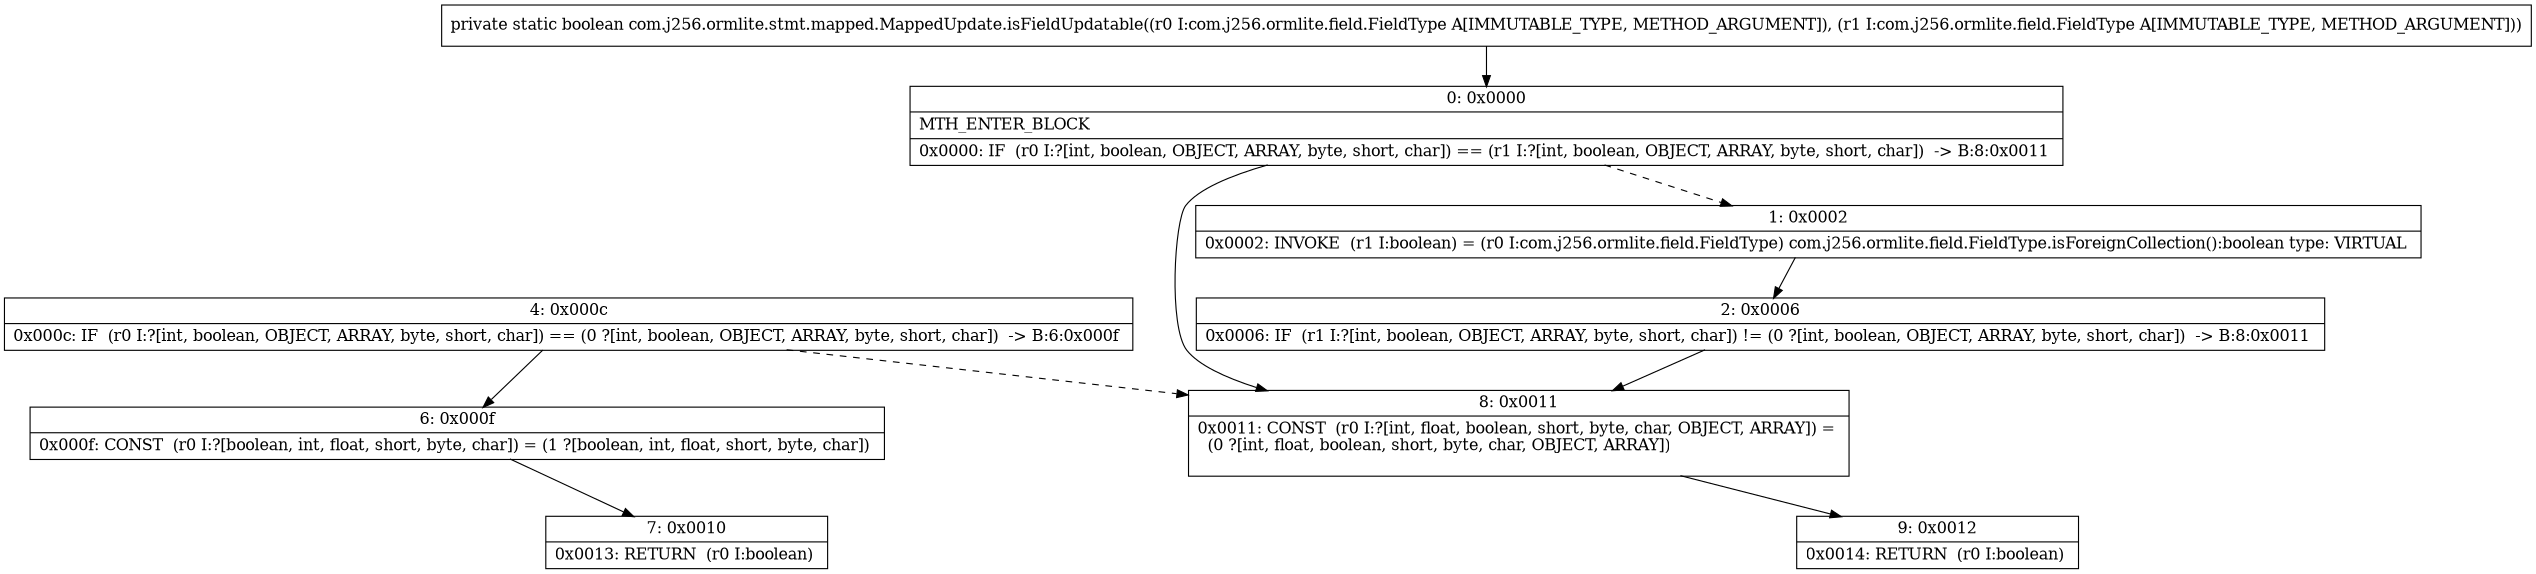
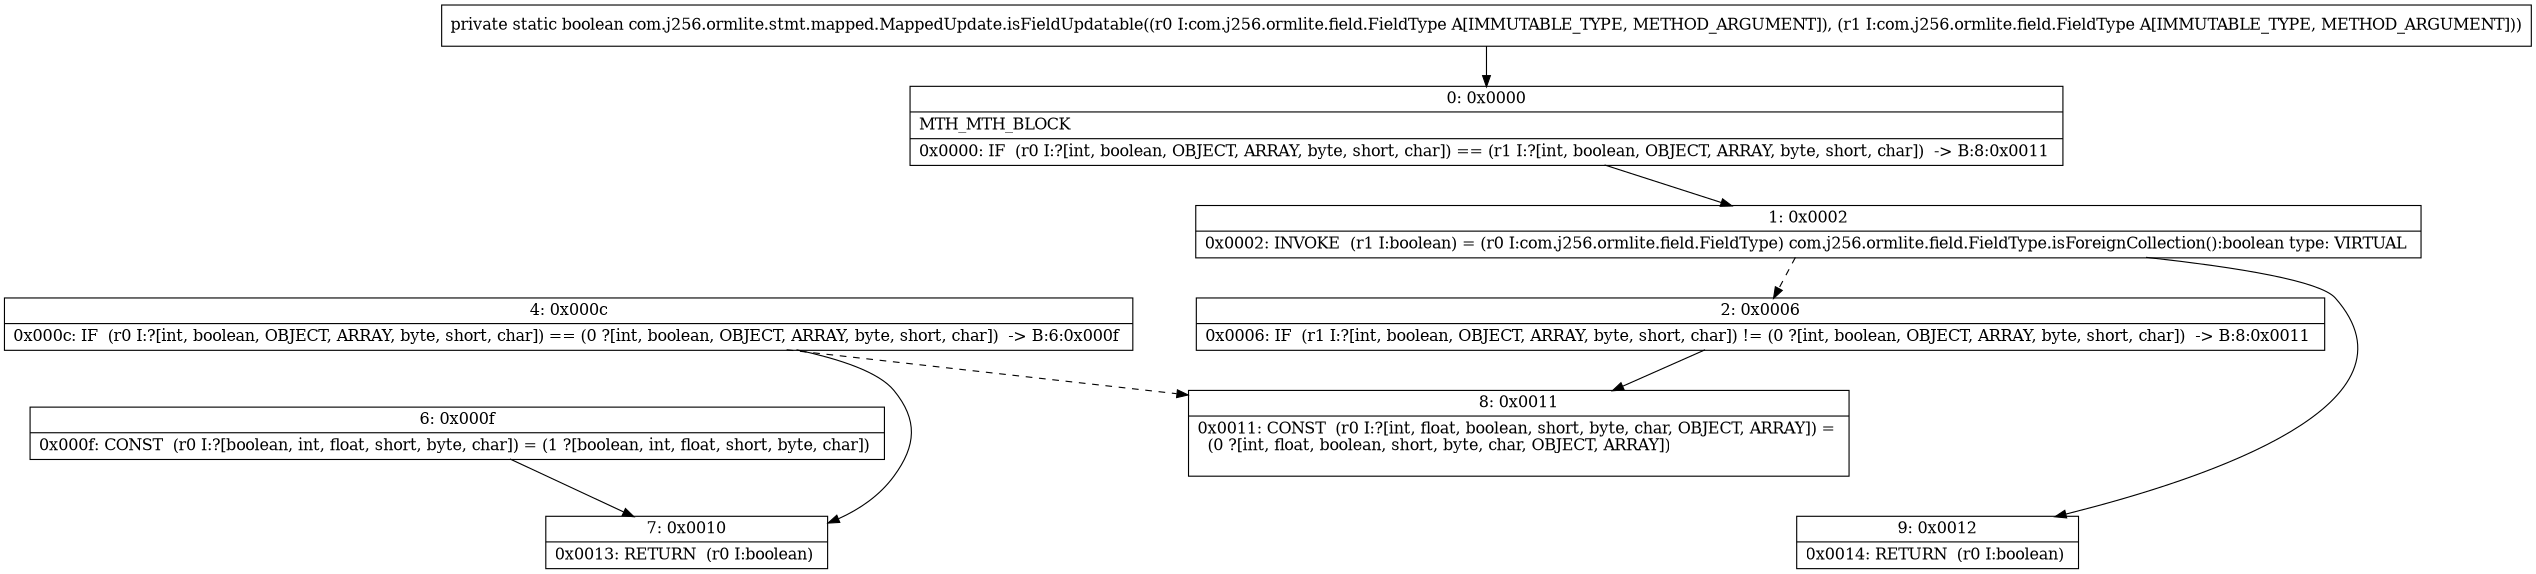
(1005, 125) -> (995, 125)
(1663, 184) -> (1663, 184)
(1175, 272) -> none
(1787, 273) -> (1787, 273)
(517, 375) -> (908, 415)
(1755, 495) -> (2337, 393)
